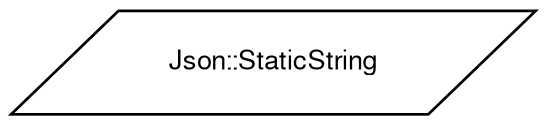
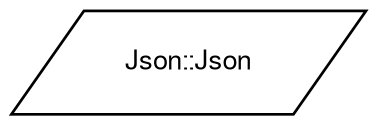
(273, 63) -> (189, 63)
